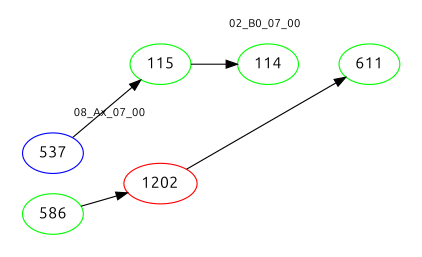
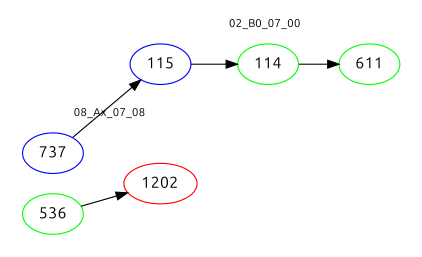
(161, 64) -> (161, 64)
(110, 113) -> (110, 113)
(261, 126) -> (313, 64)
(53, 153) -> (53, 153)
(53, 214) -> (53, 214)
